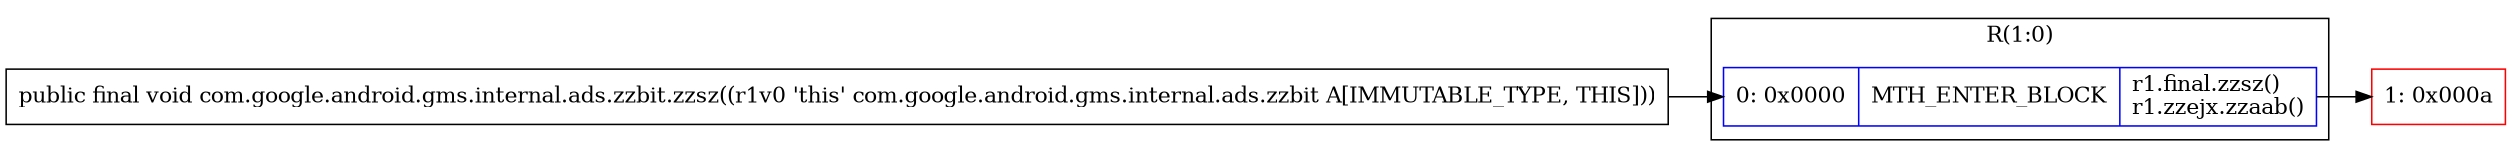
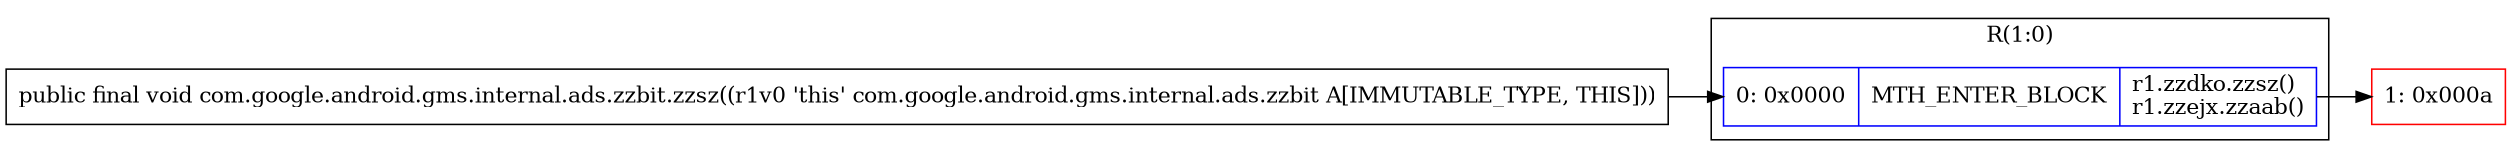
(2207, 84) -> (2214, 84)
